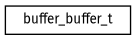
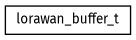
(68, 20) -> (68, 20)
